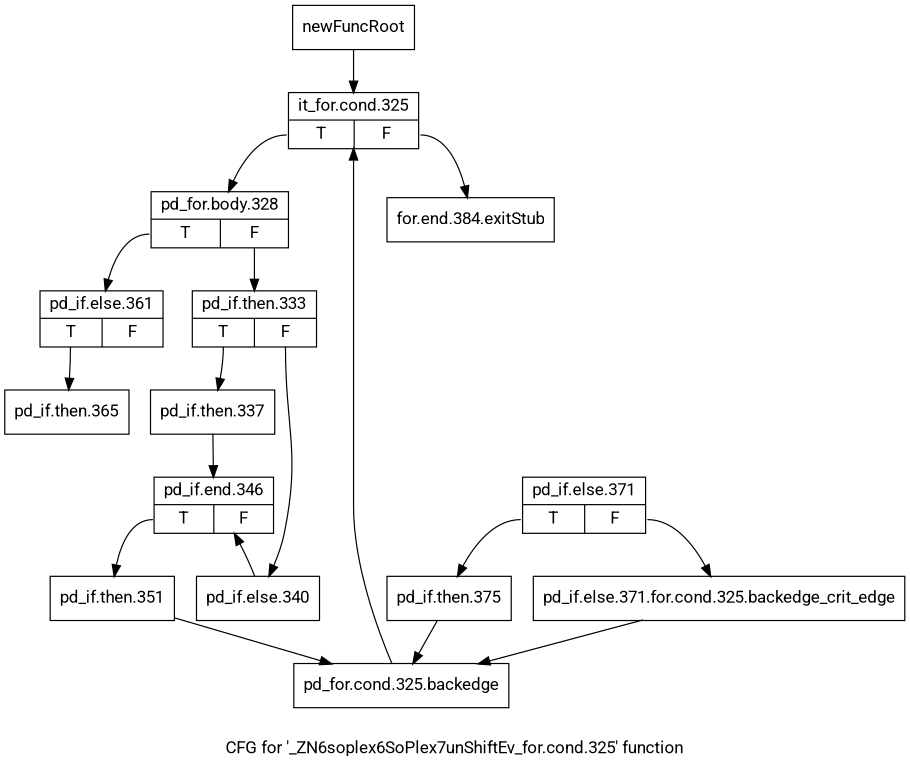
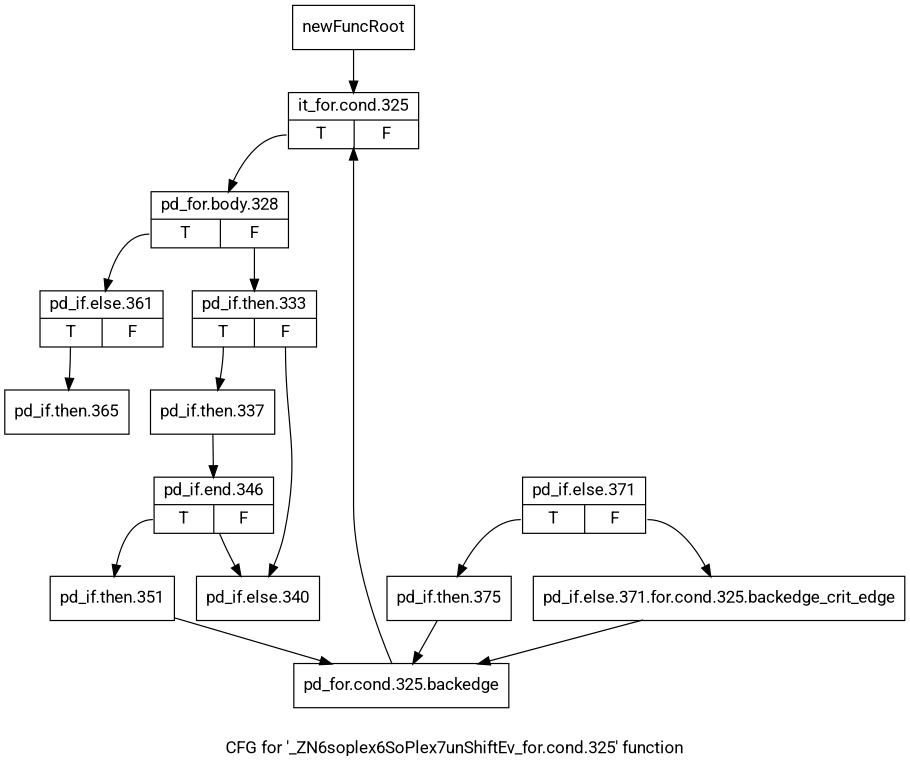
(471, 220) -> none
(248, 560) -> (227, 550)
